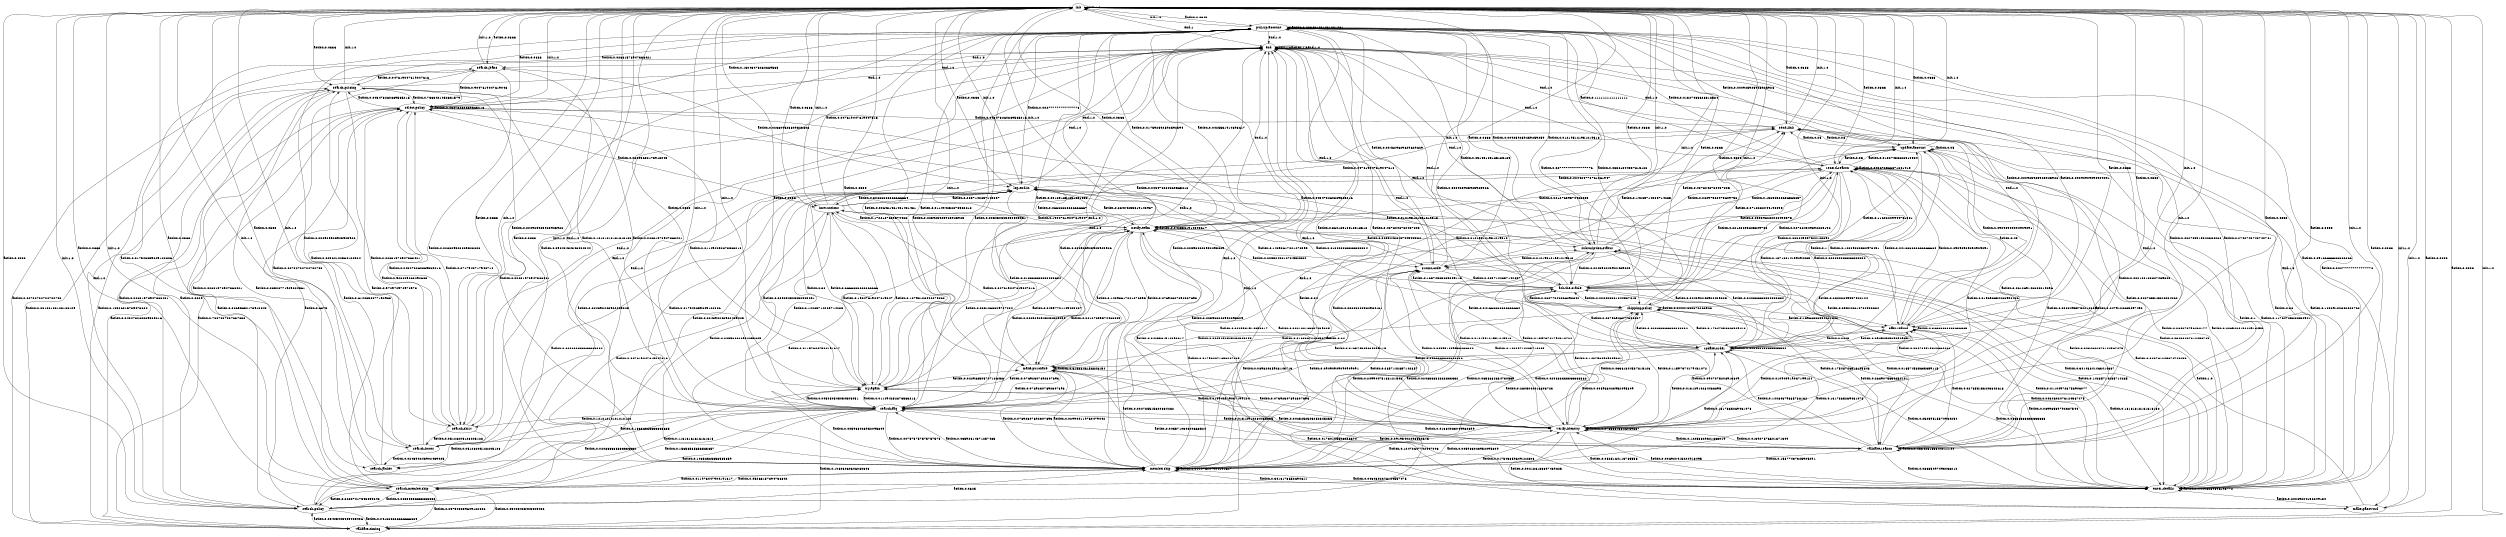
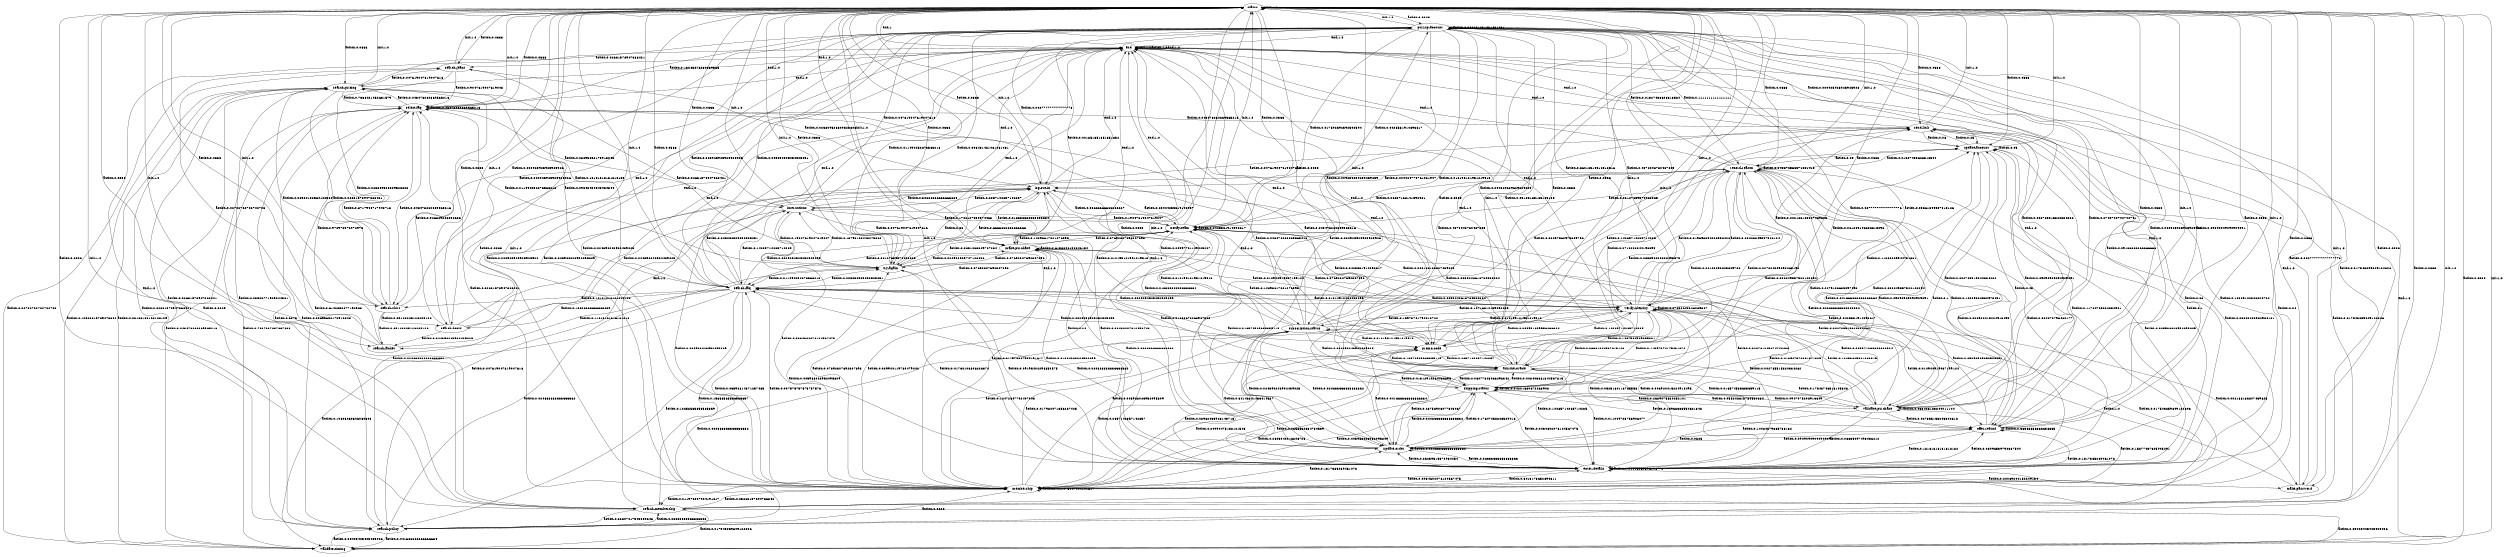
(1079, 8) -> (1253, 8)
(415, 108) -> (414, 108)
(1022, 188) -> (1043, 188)
(1777, 198) -> (1401, 198)
(1365, 236) -> (1160, 278)
(1640, 308) -> (1476, 389)
(1880, 449) -> (1878, 409)
(460, 509) -> (726, 529)
